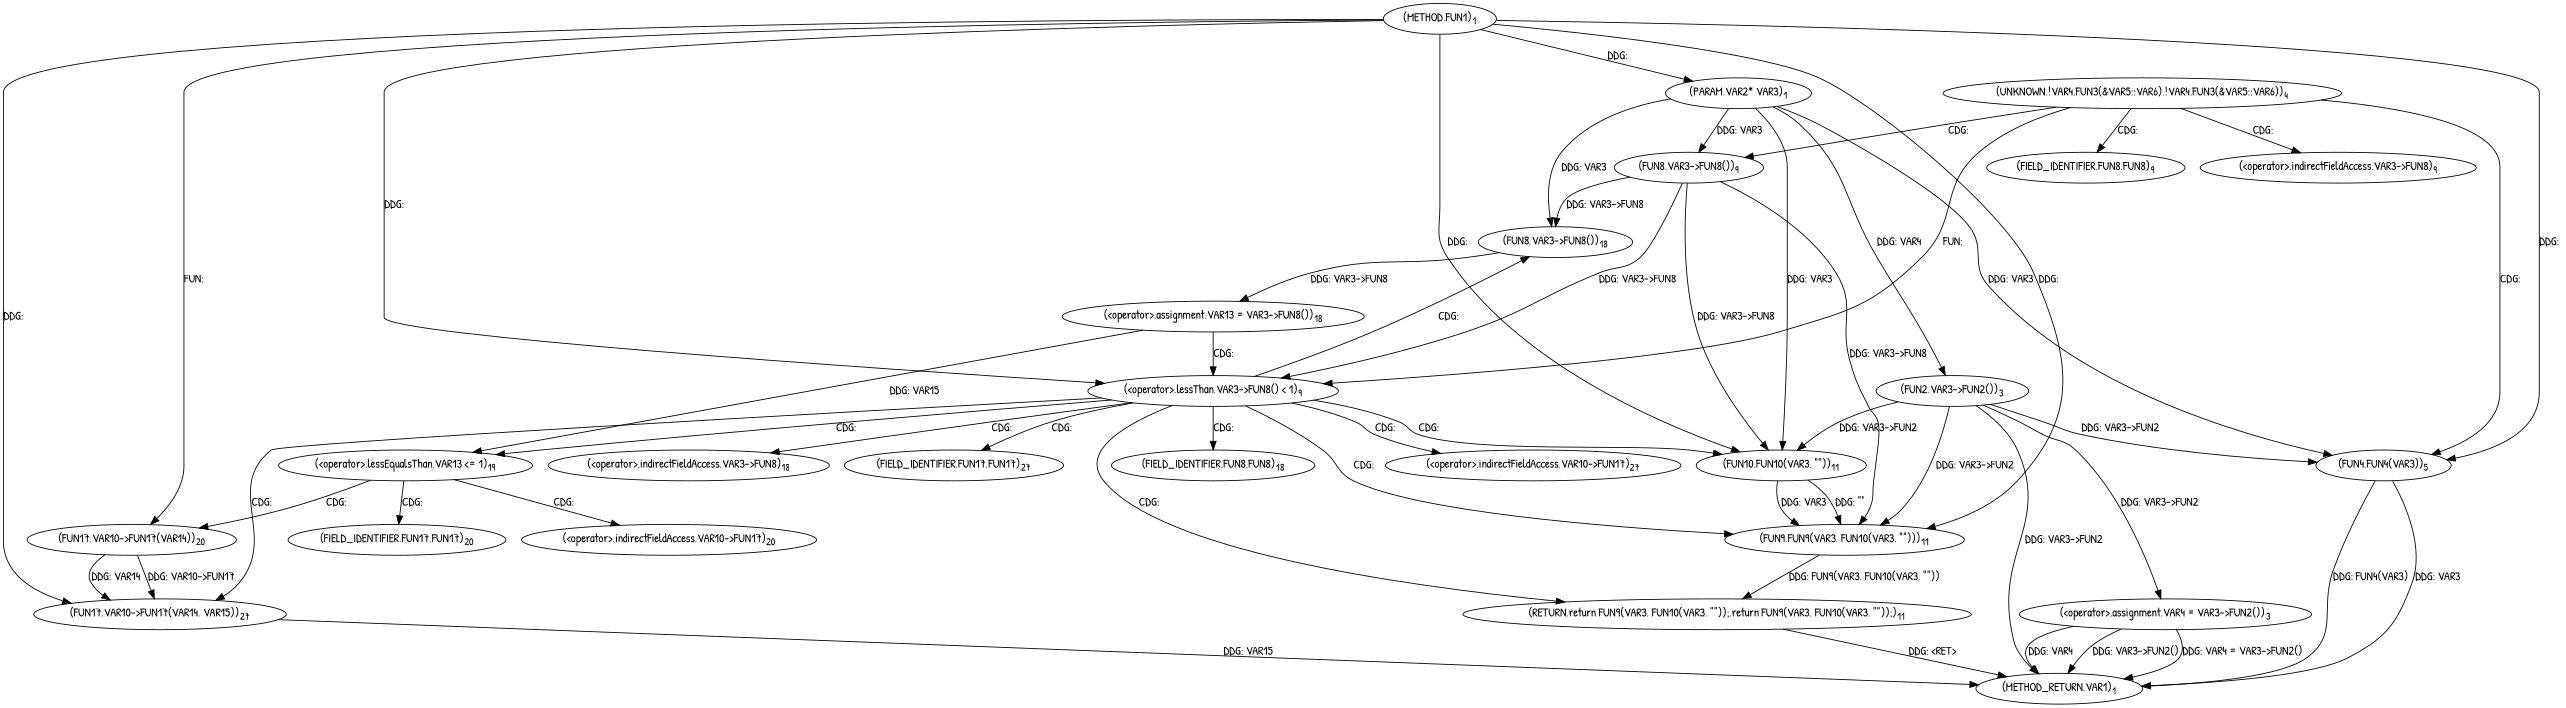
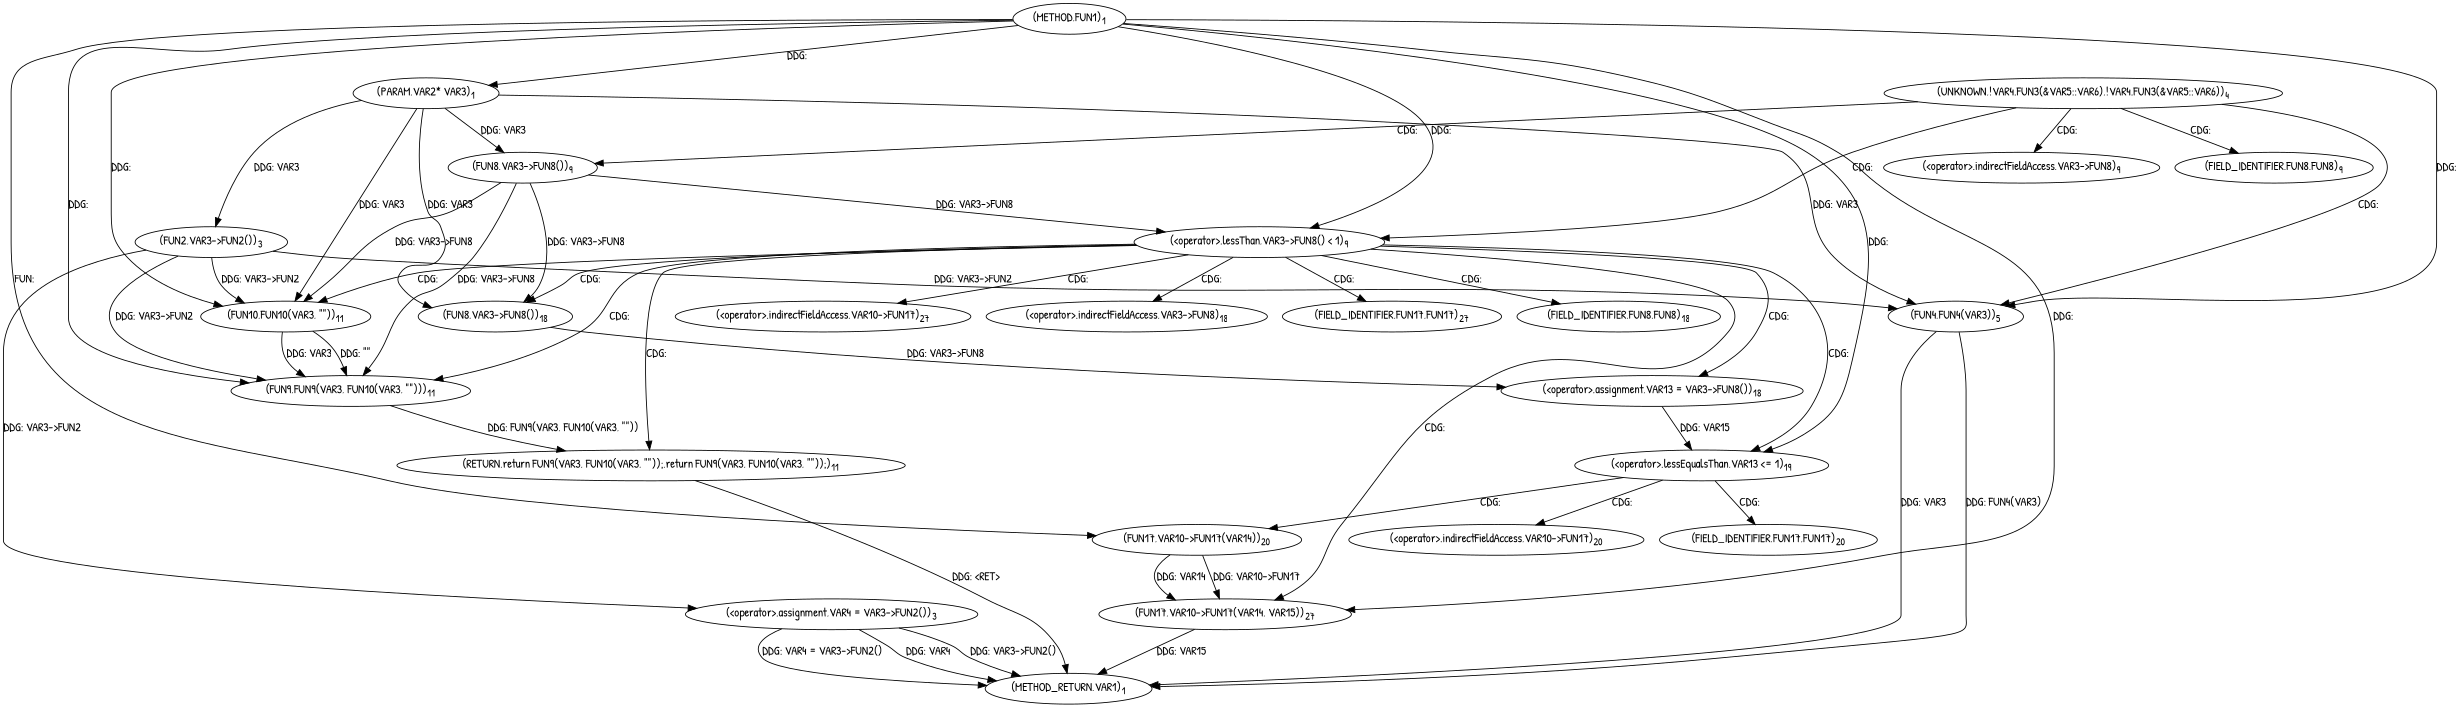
none -> (1646, 98)
(1899, 242) -> (277, 168)
(1955, 242) -> (1864, 168)
(1213, 349) -> (1758, 275)
(2023, 531) -> none
